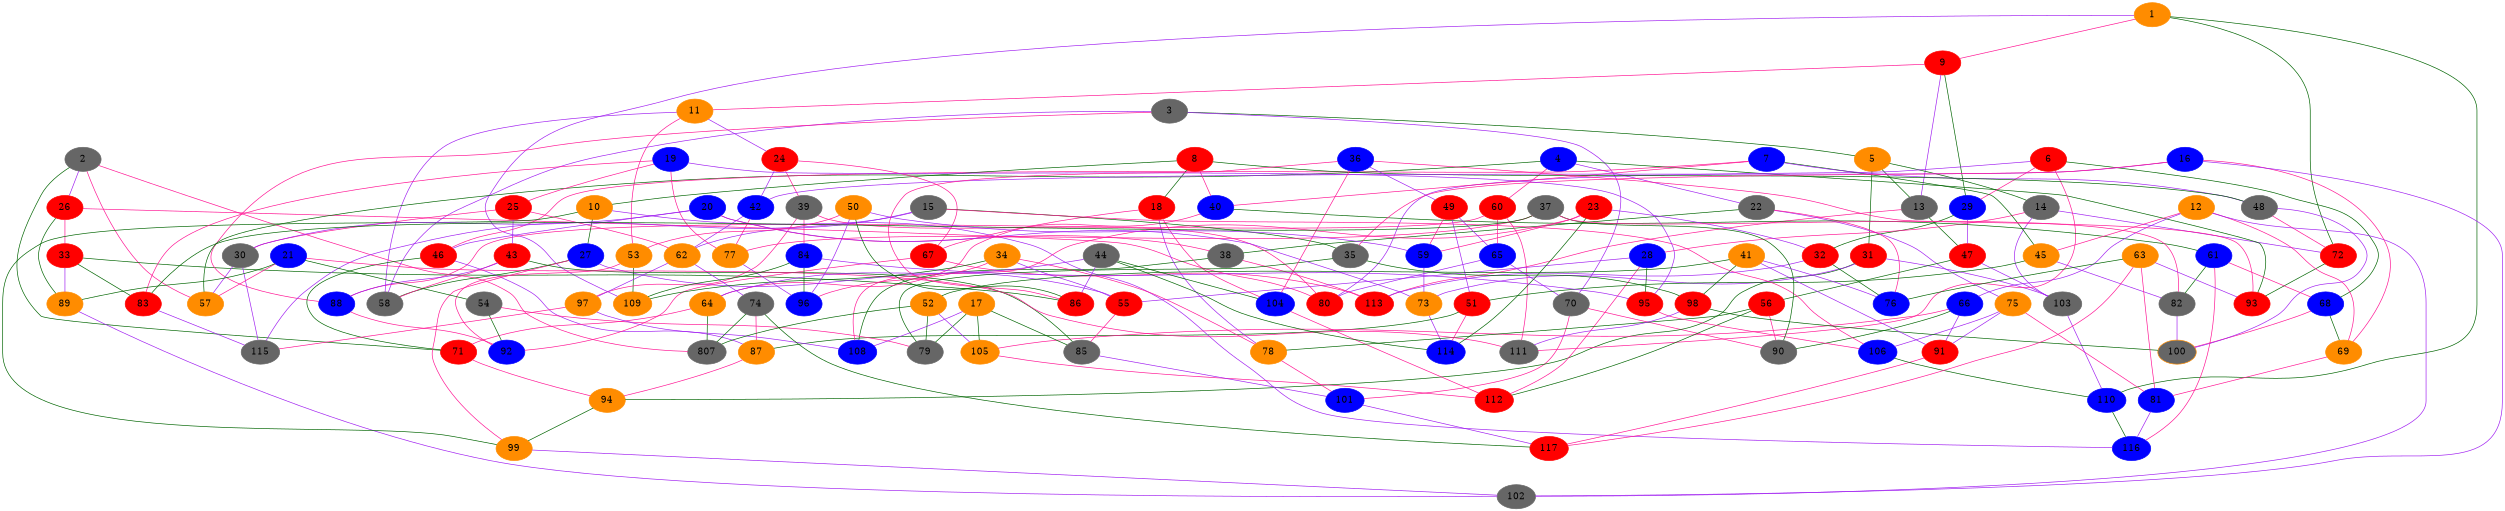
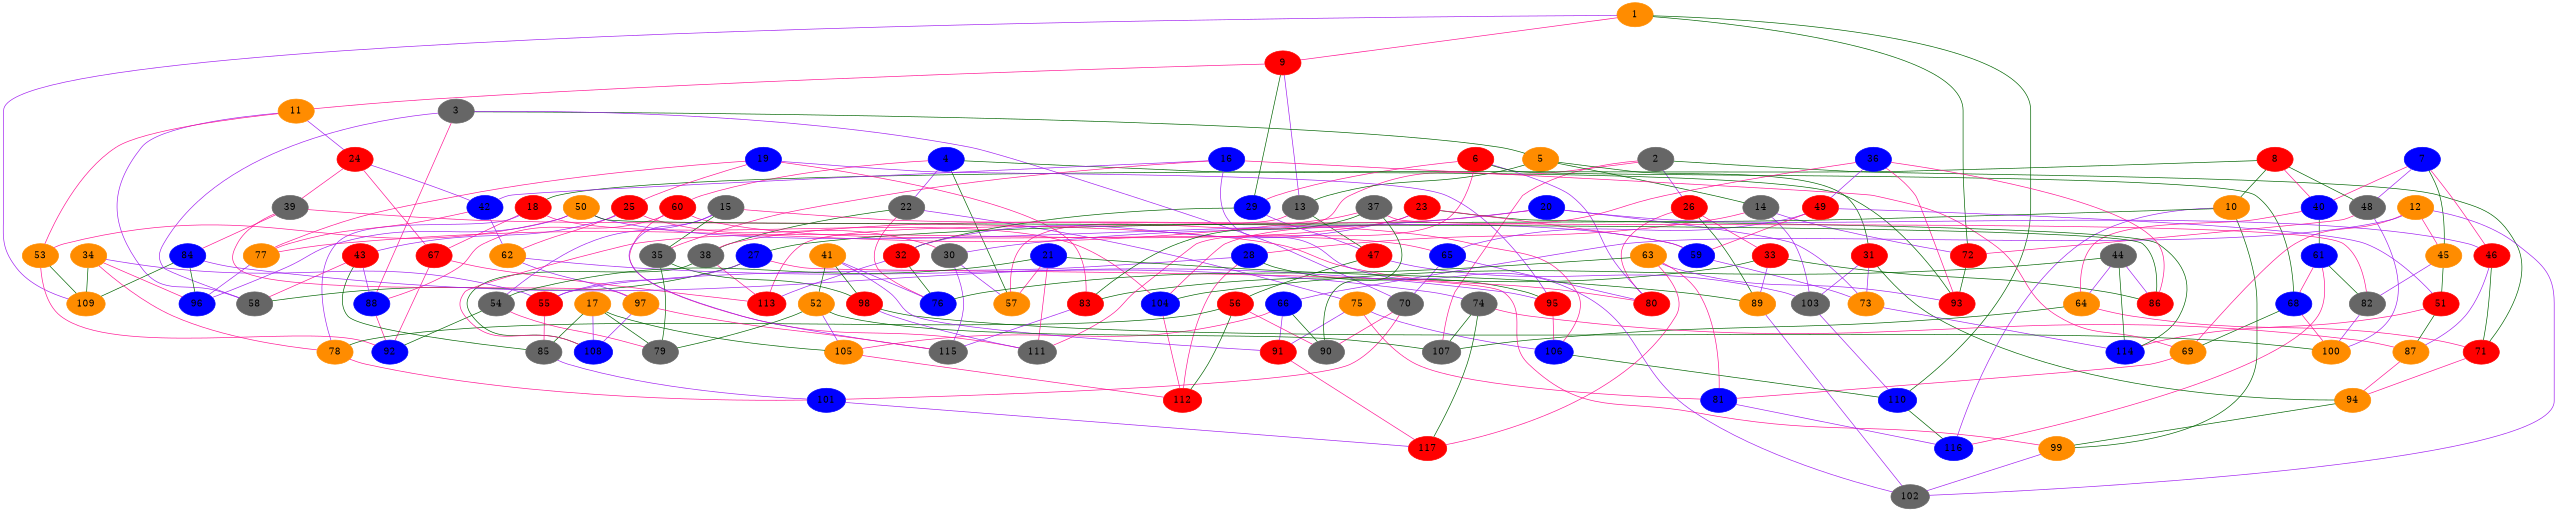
(803, 228) -> (603, 237)
(707, 352) -> (1442, 352)
(2177, 352) -> (2331, 352)
